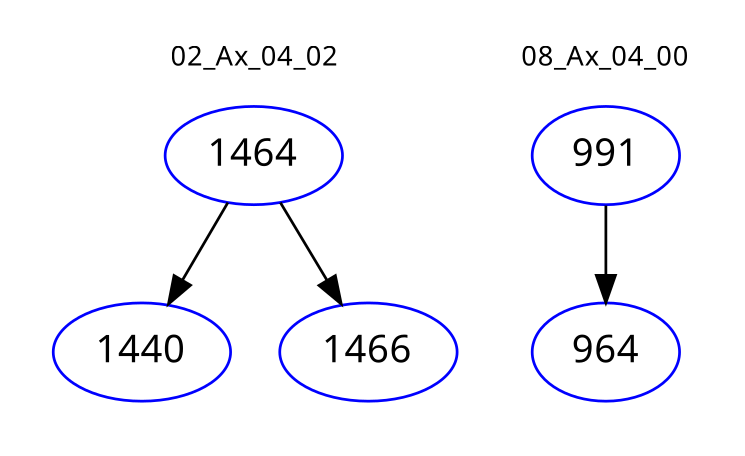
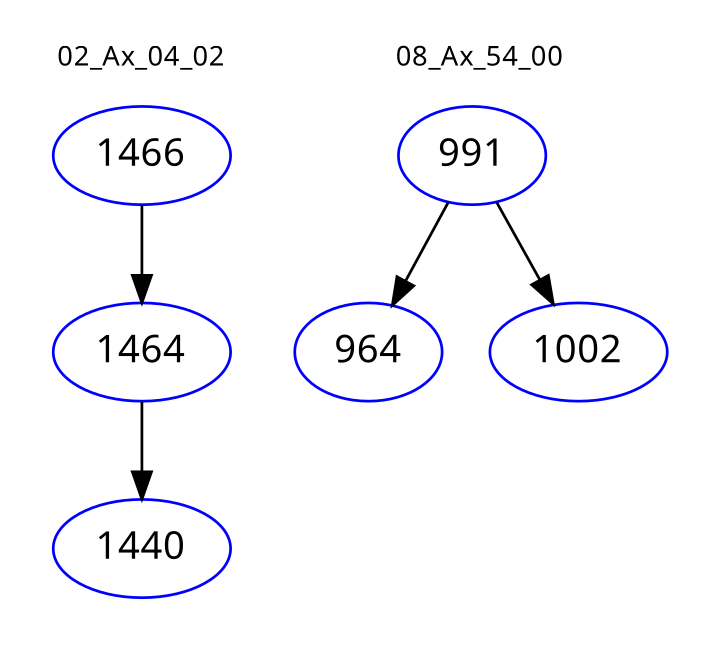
(606, 59) -> (480, 59)
(304, 241) -> (142, 240)
none -> (579, 352)
